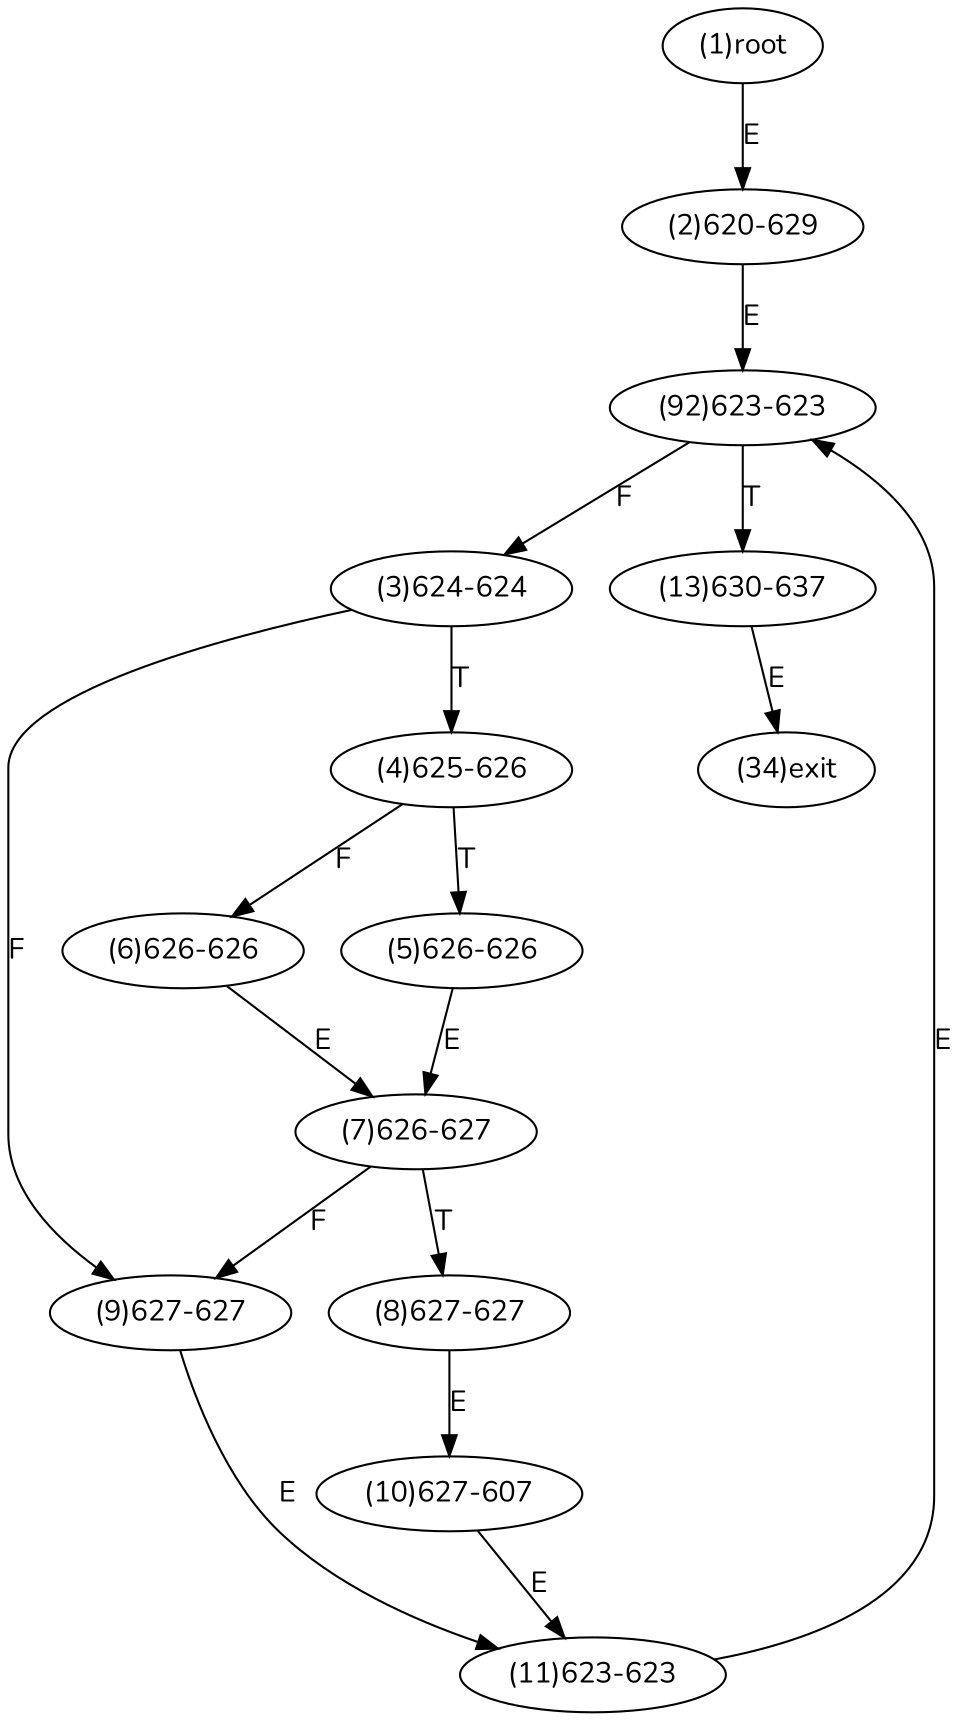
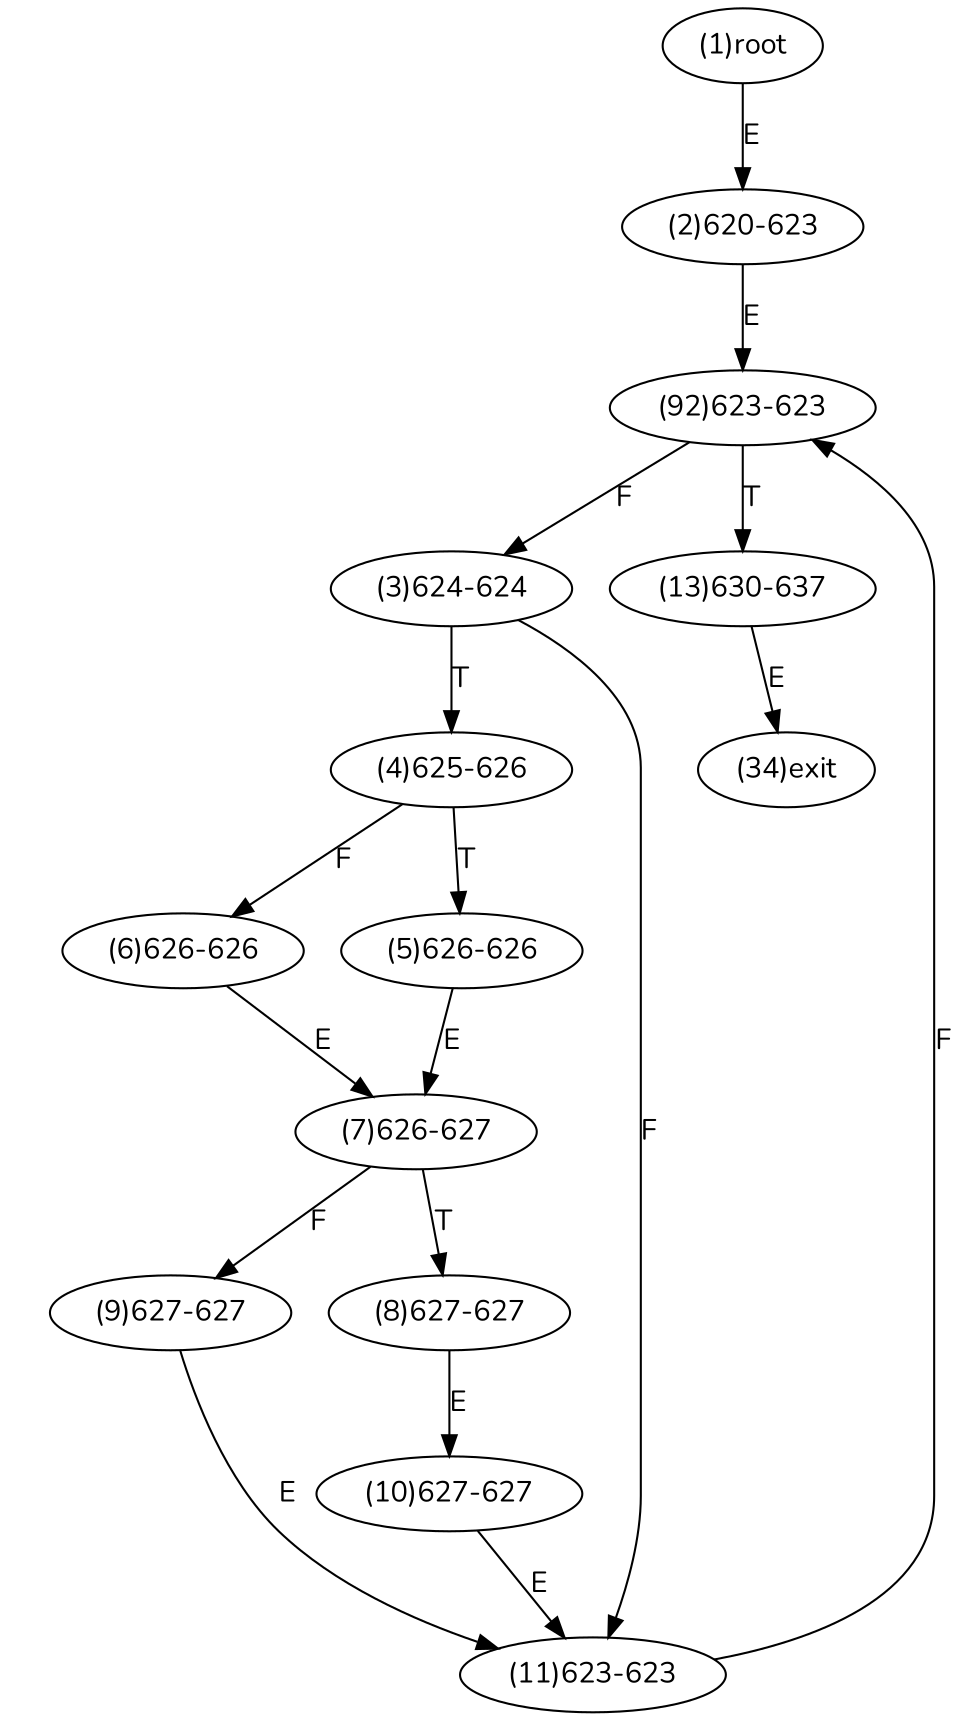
(743, 227) -> (743, 227)
(8, 838) -> (641, 1094)
(944, 1041) -> (944, 1041)
(449, 1494) -> (449, 1494)
